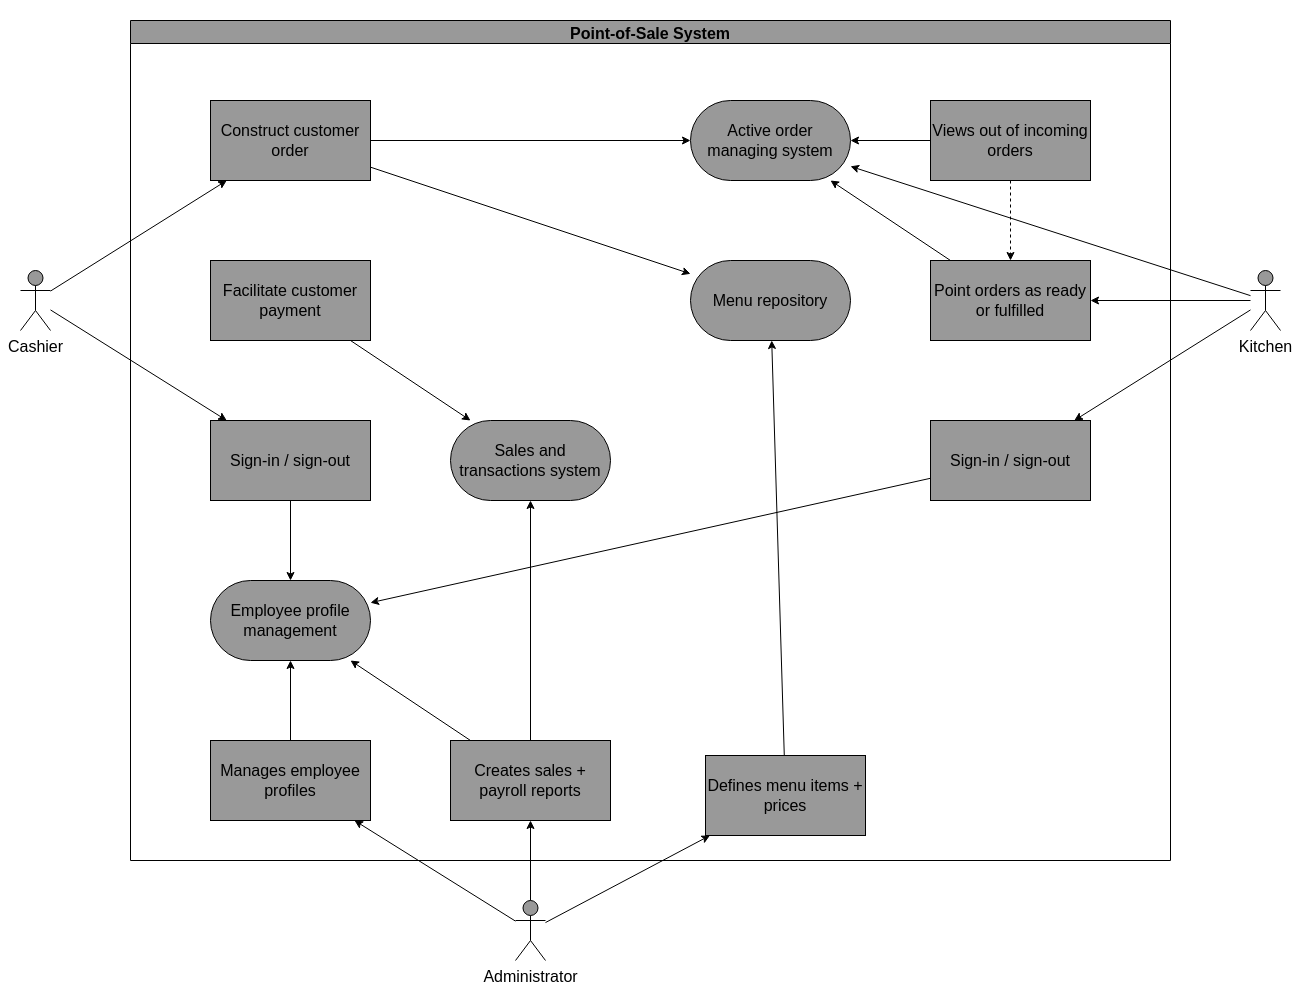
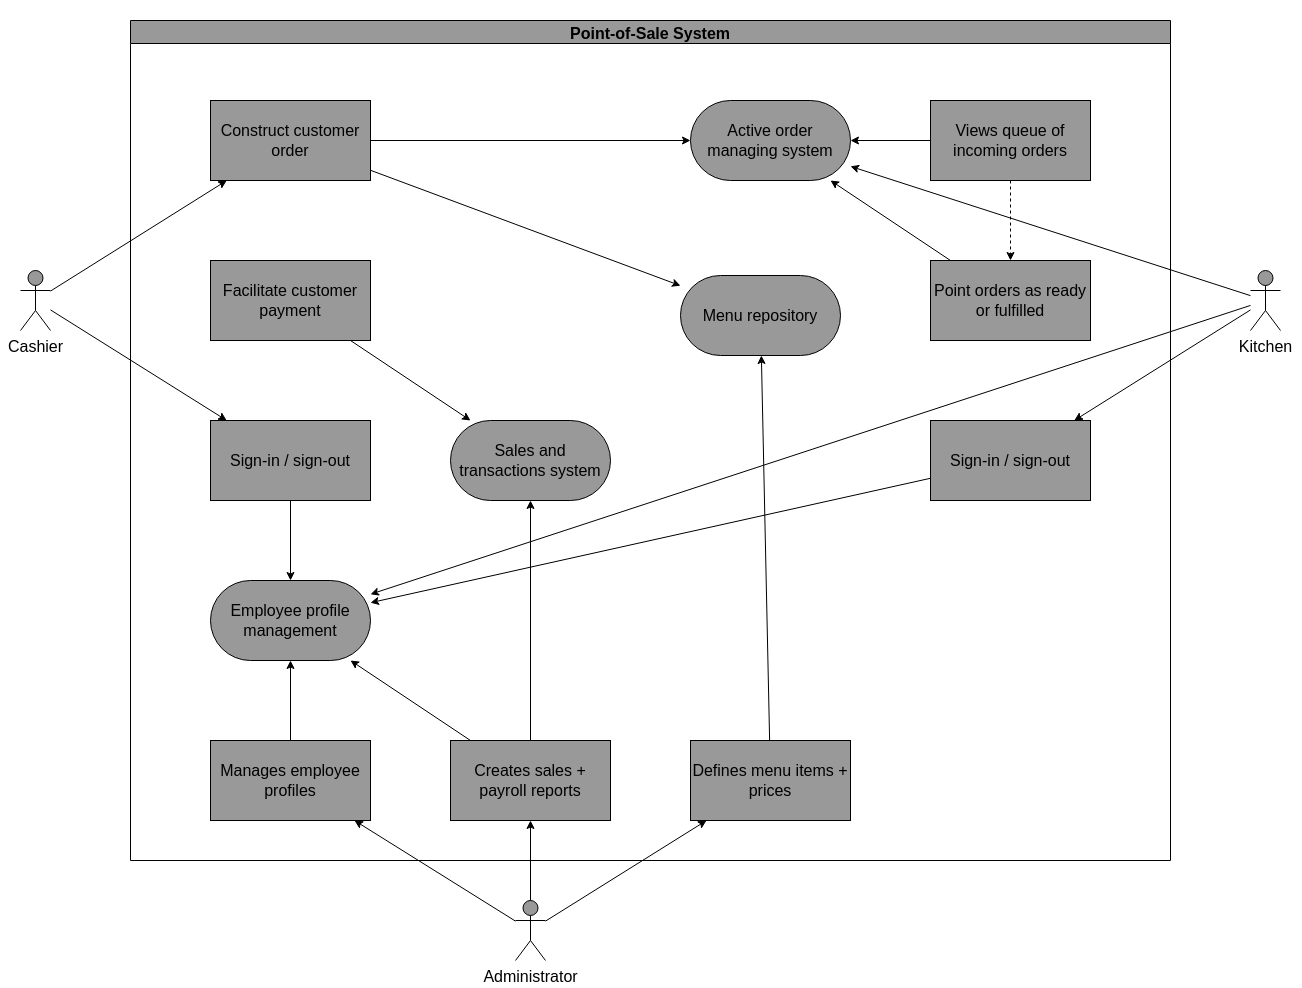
(1011, 141) -> (1011, 141)
(771, 301) -> (761, 316)
(1174, 301) -> (814, 449)
(786, 796) -> (771, 781)
